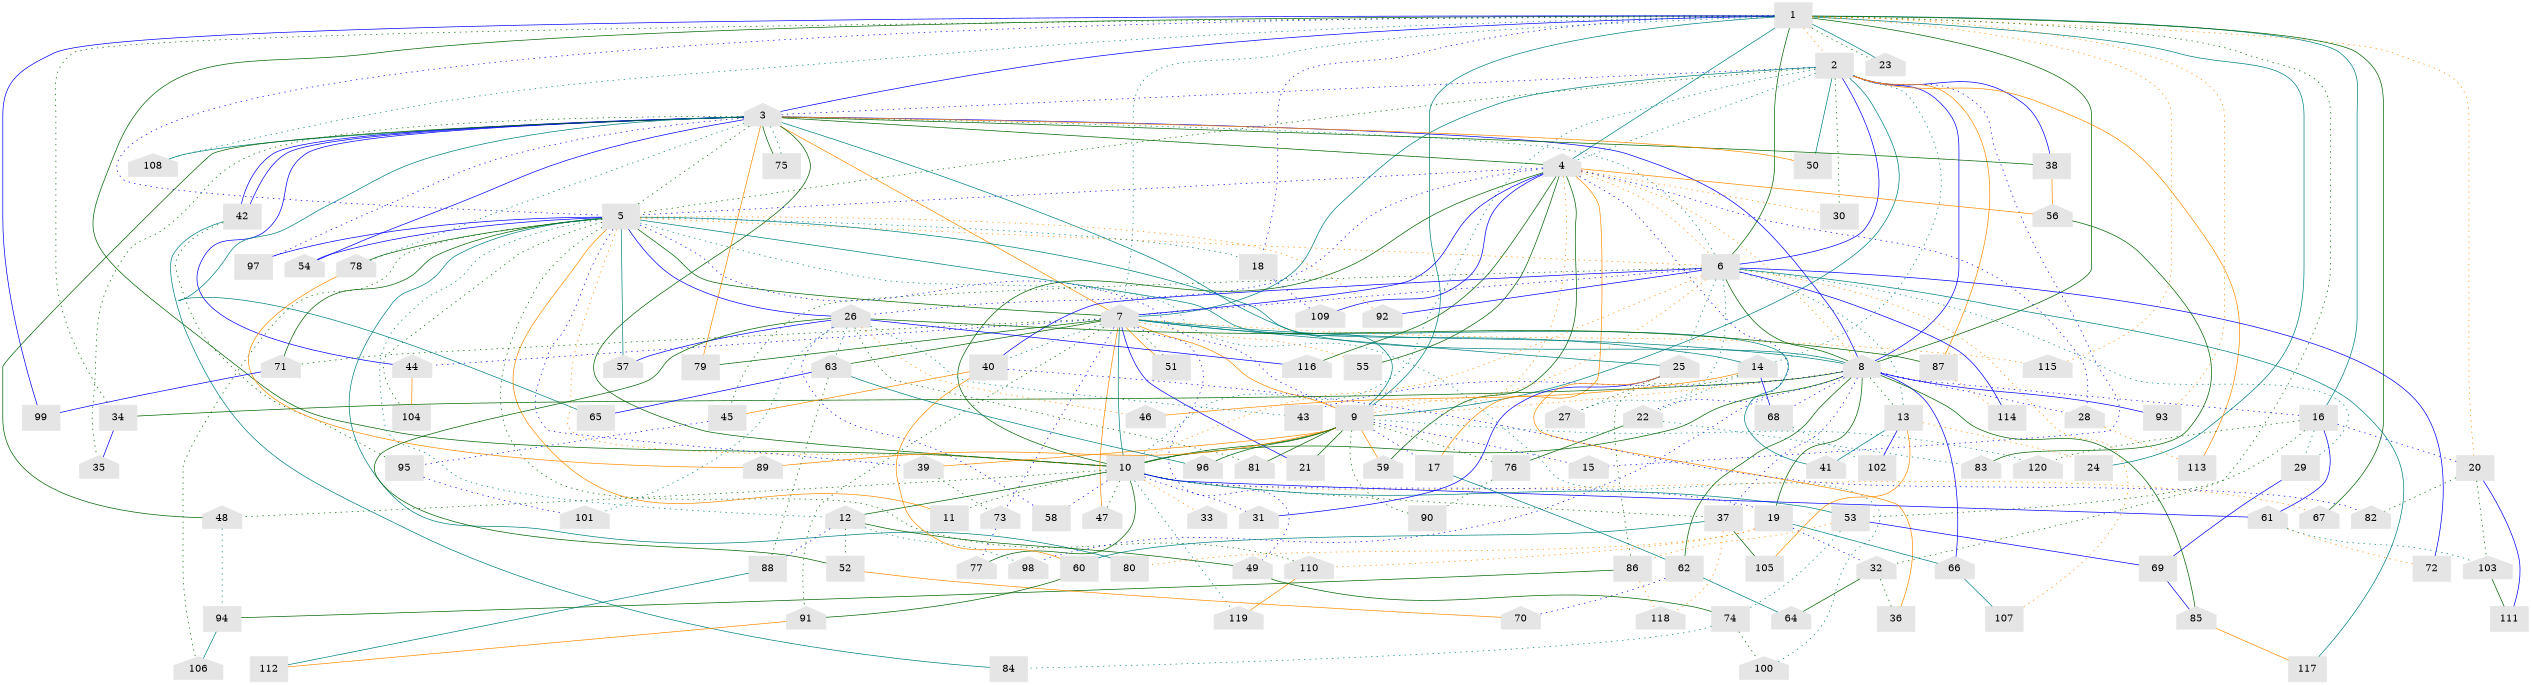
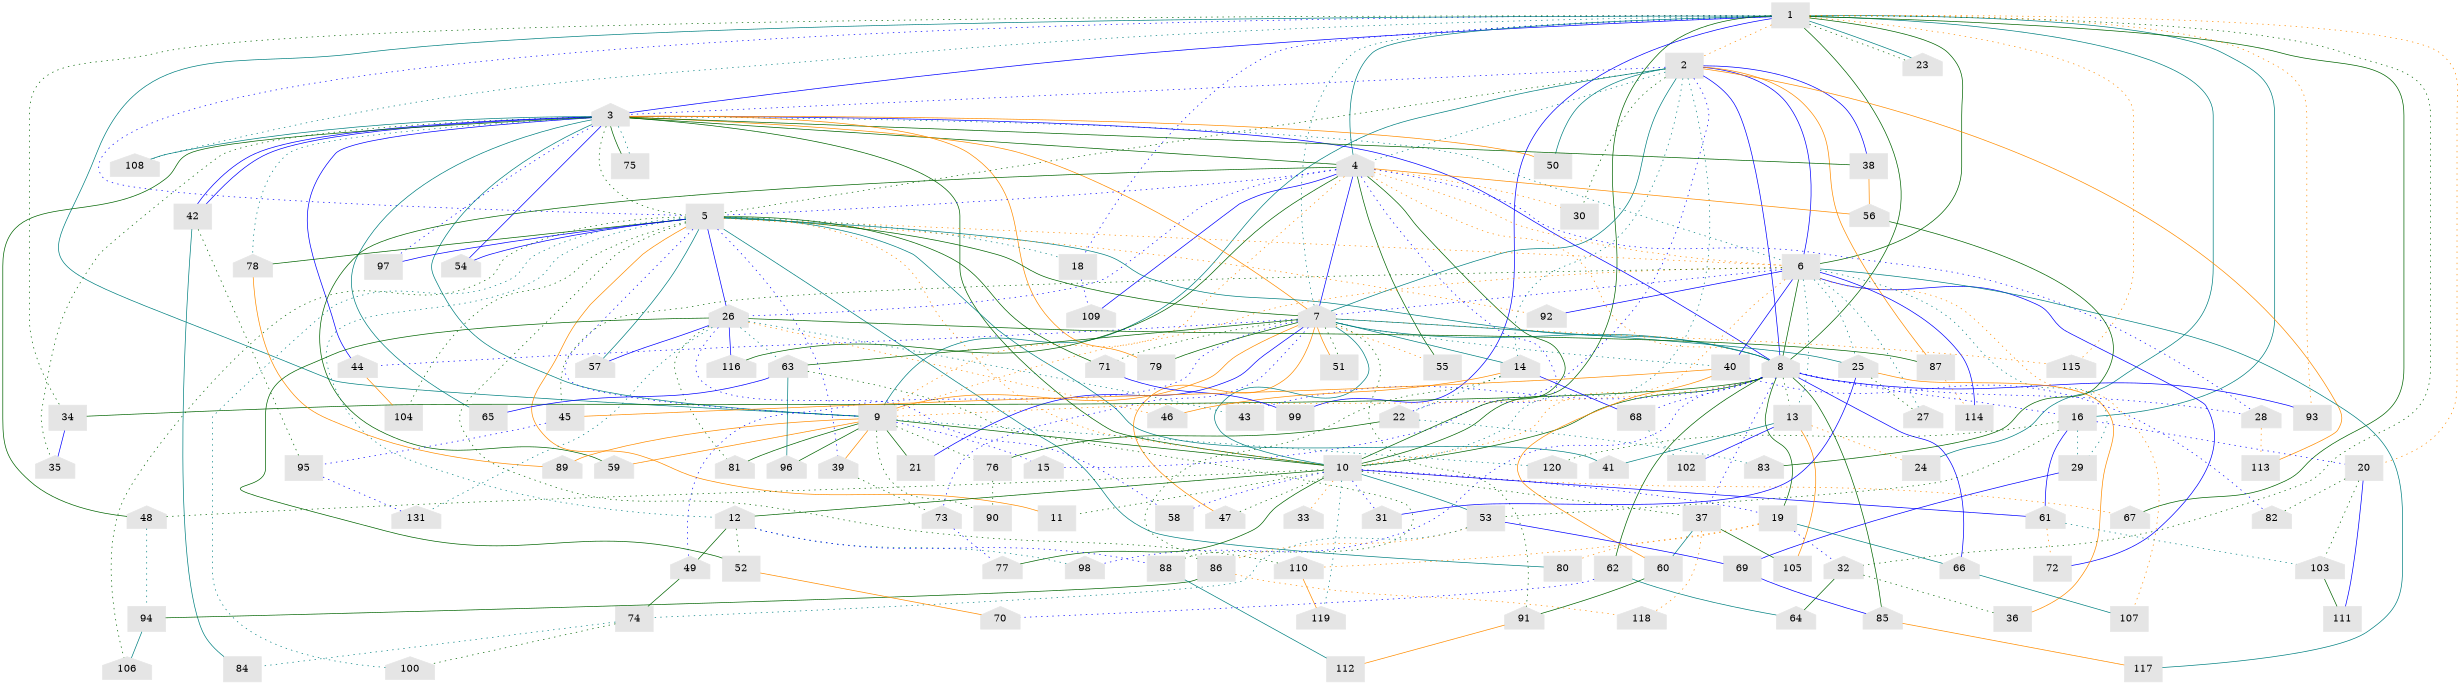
(1434, 468) -> none
(585, 518) -> (416, 518)
